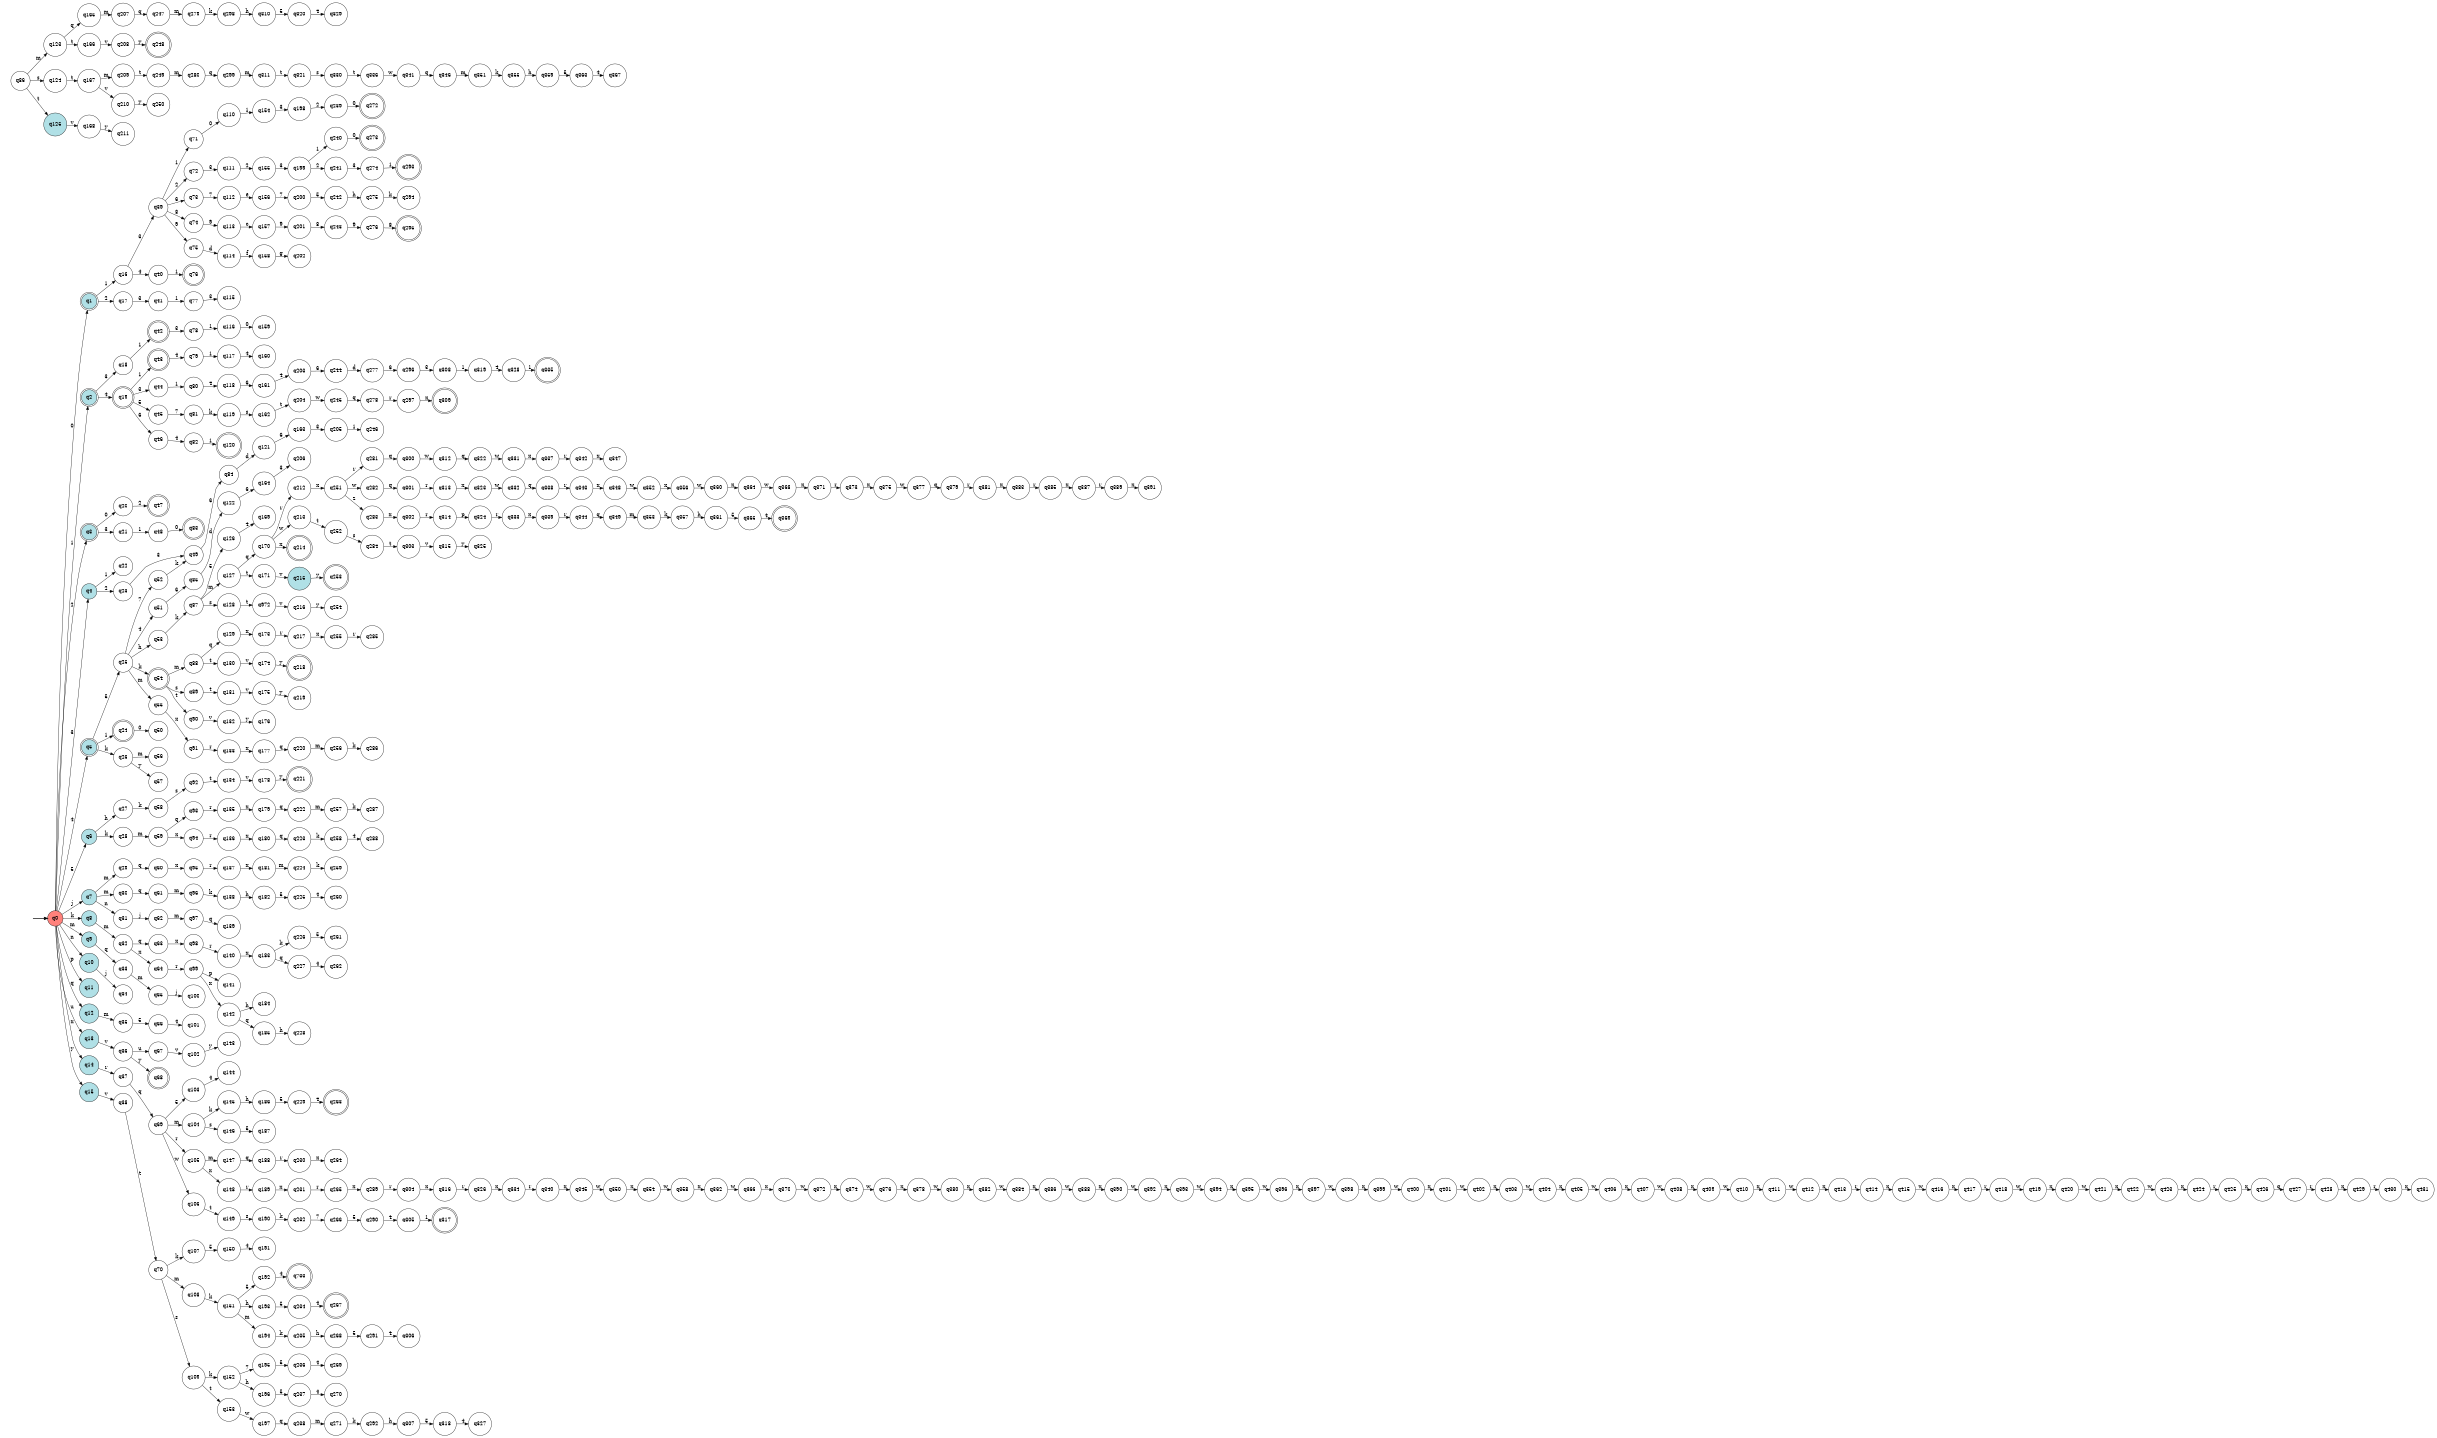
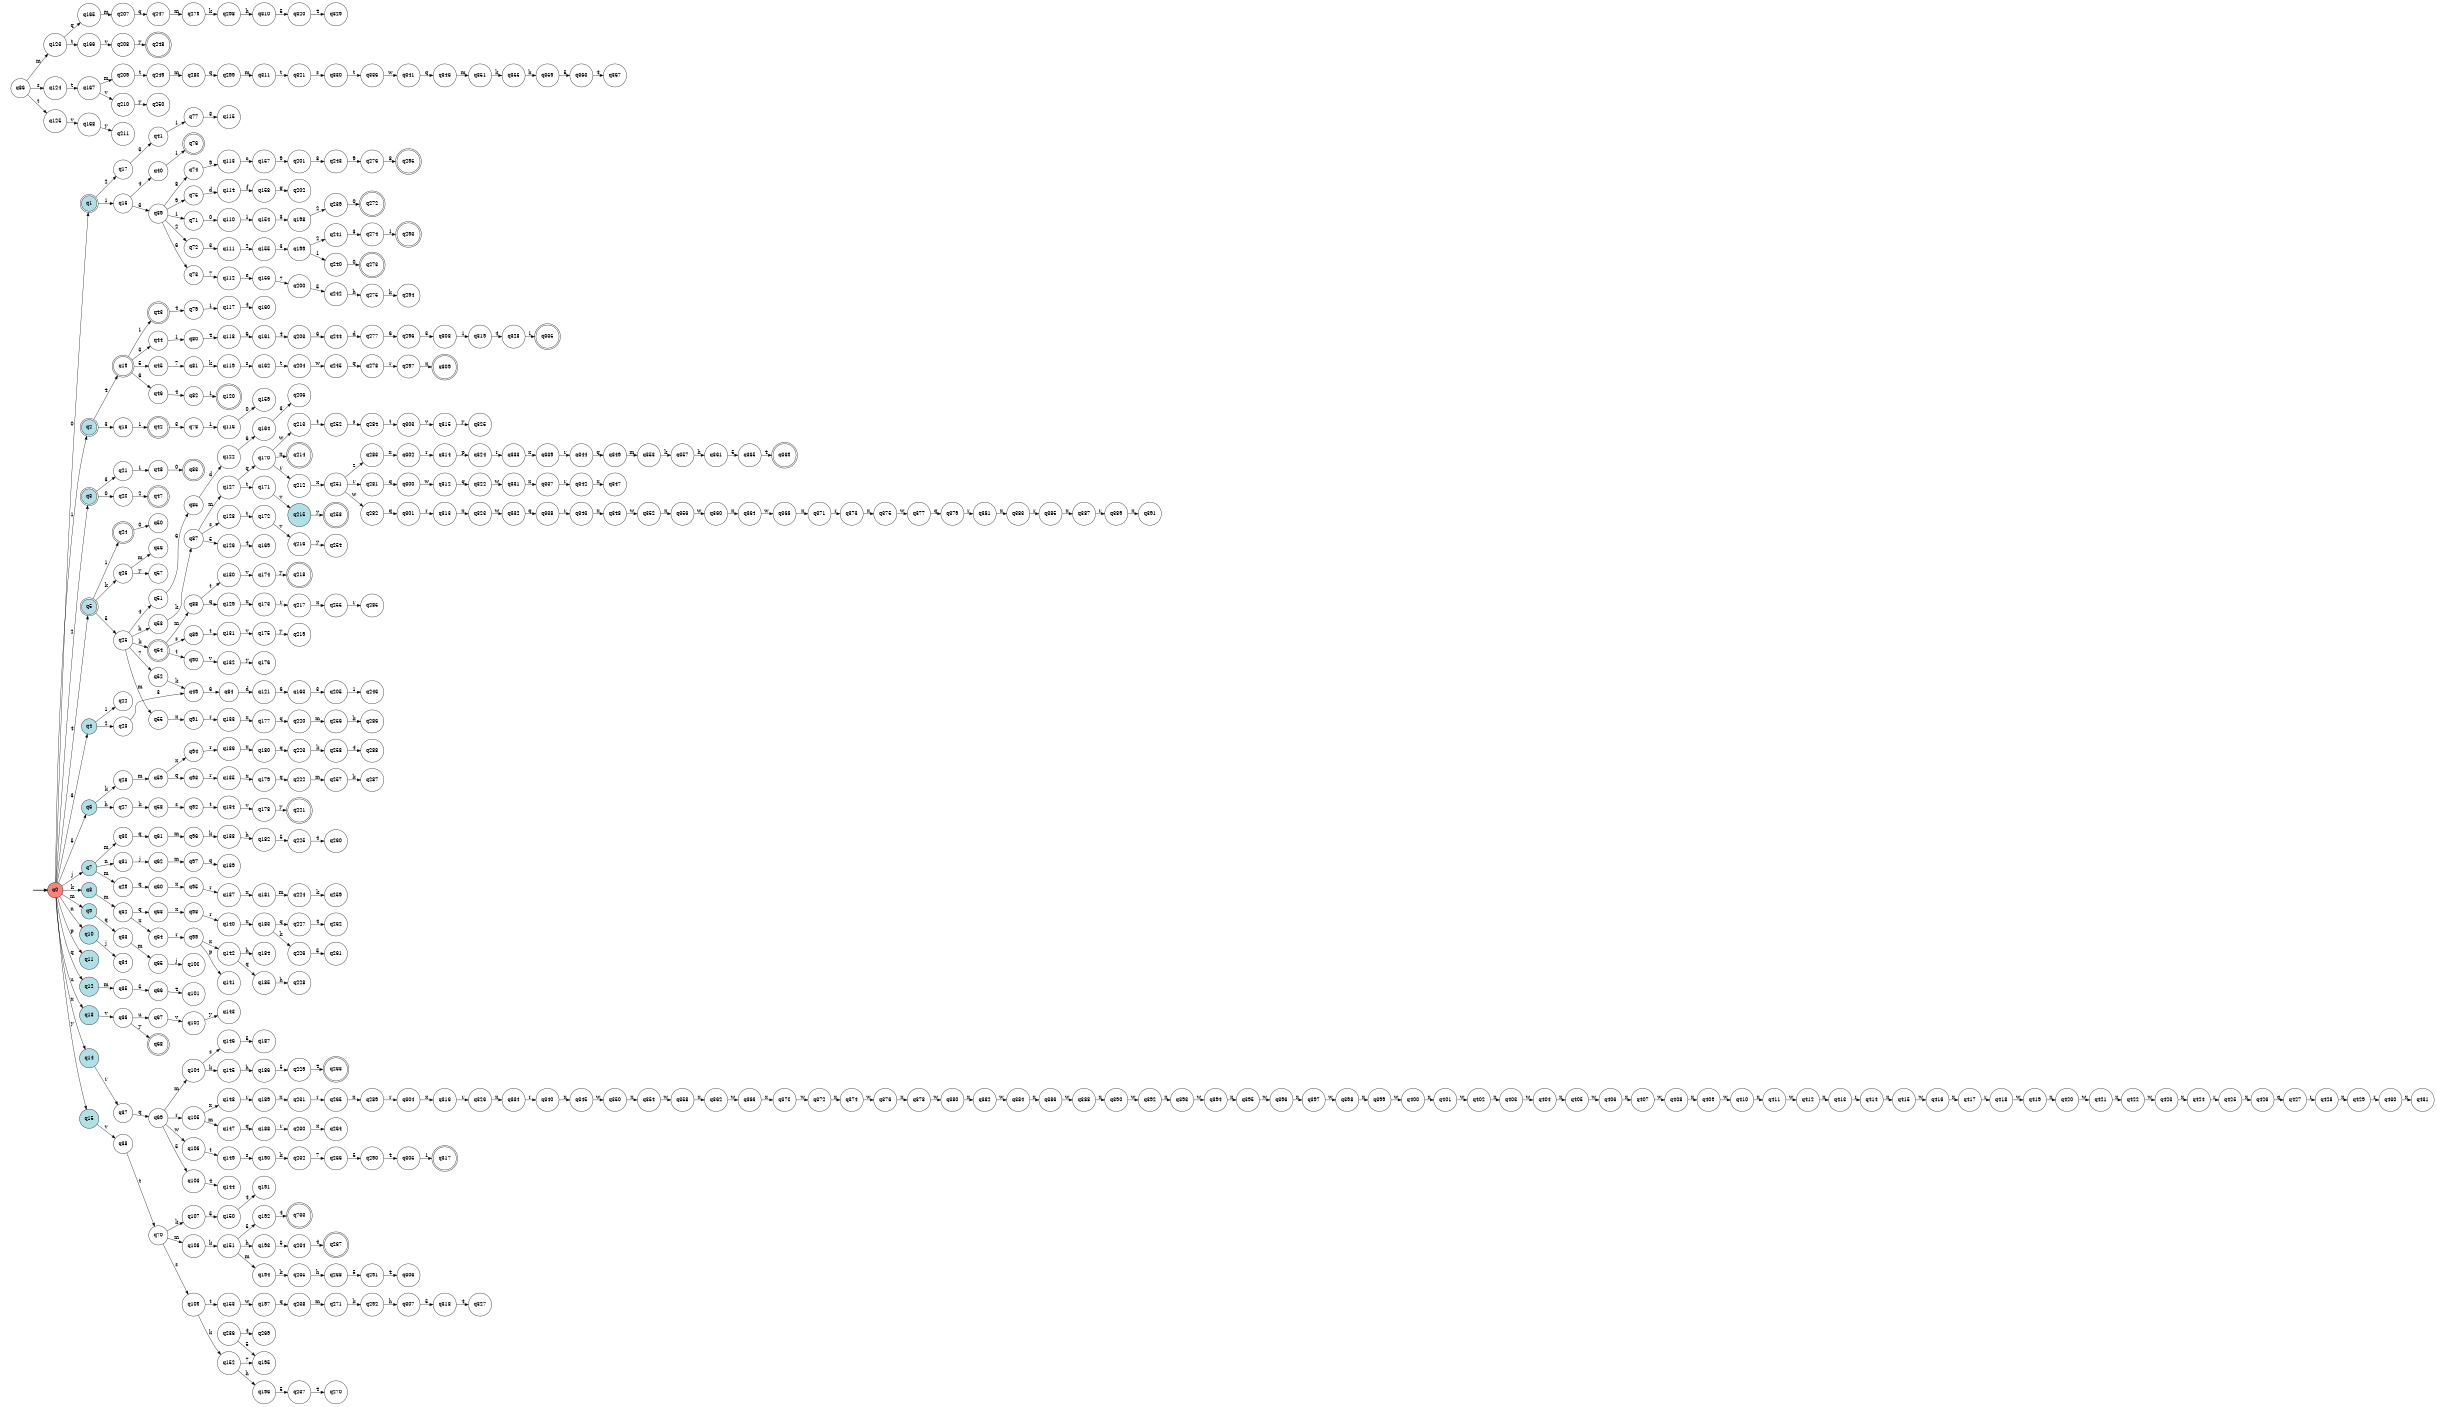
(55, 125) -> (55, 121)
(264, 605) -> (264, 517)
(280, 1365) -> (245, 1347)
